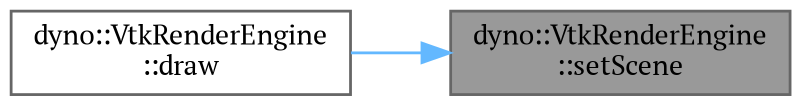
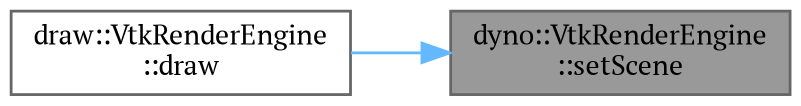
(181, 53) -> (181, 53)
